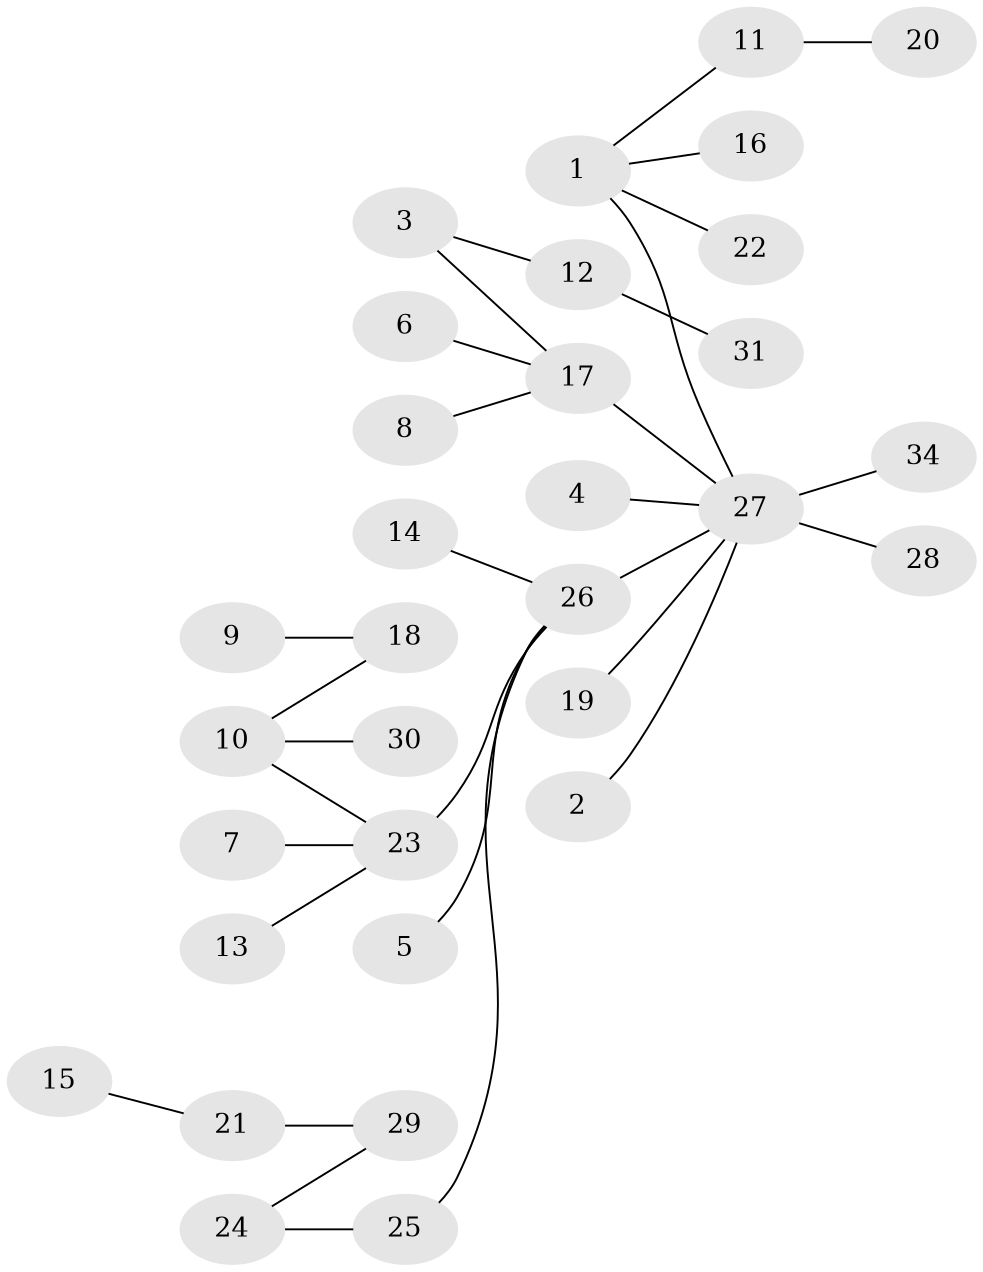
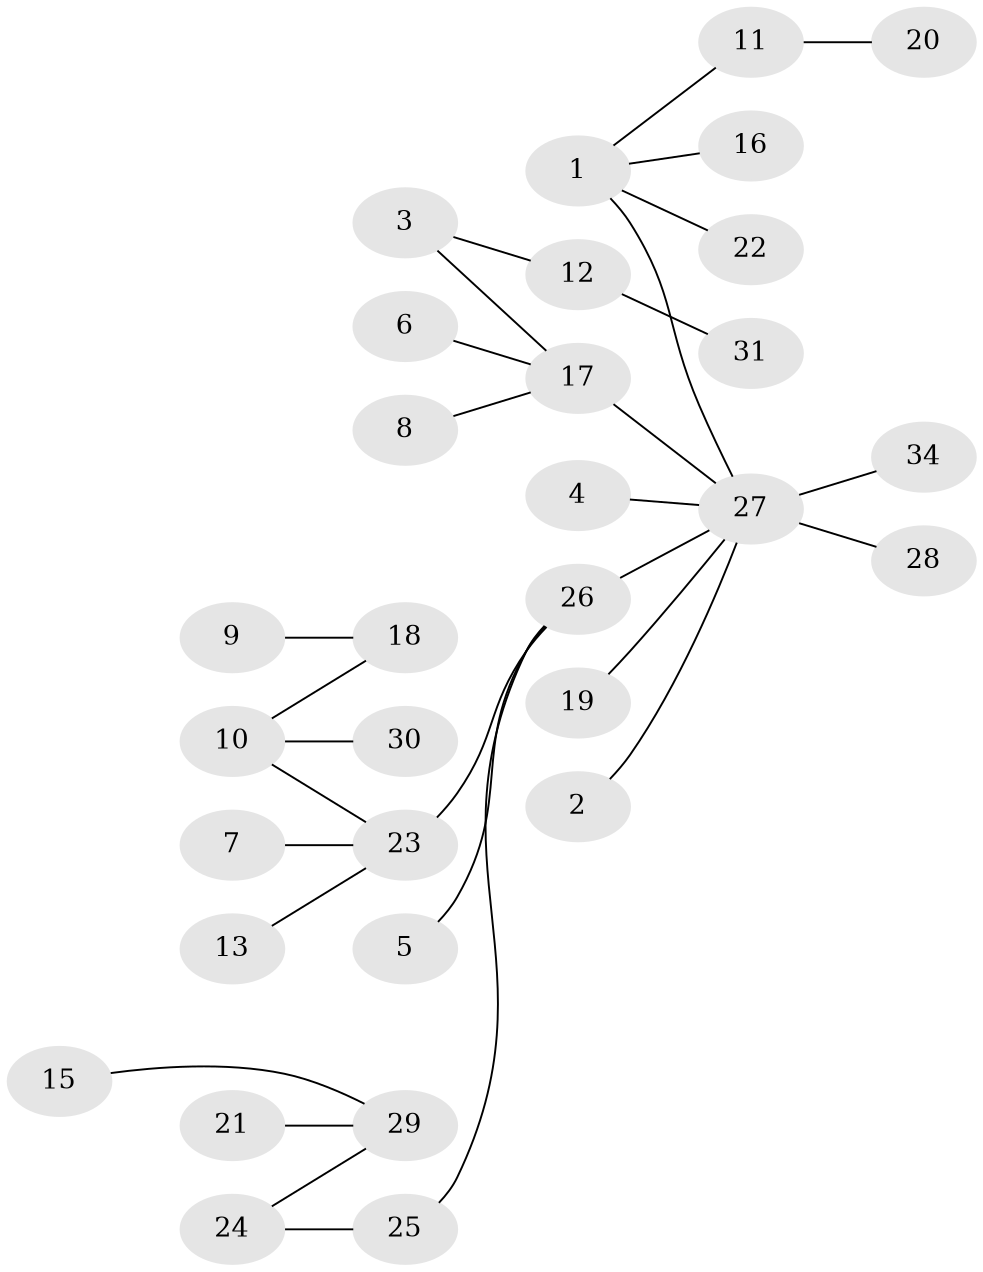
(405, 534) -> none
(146, 1104) -> (240, 1068)
